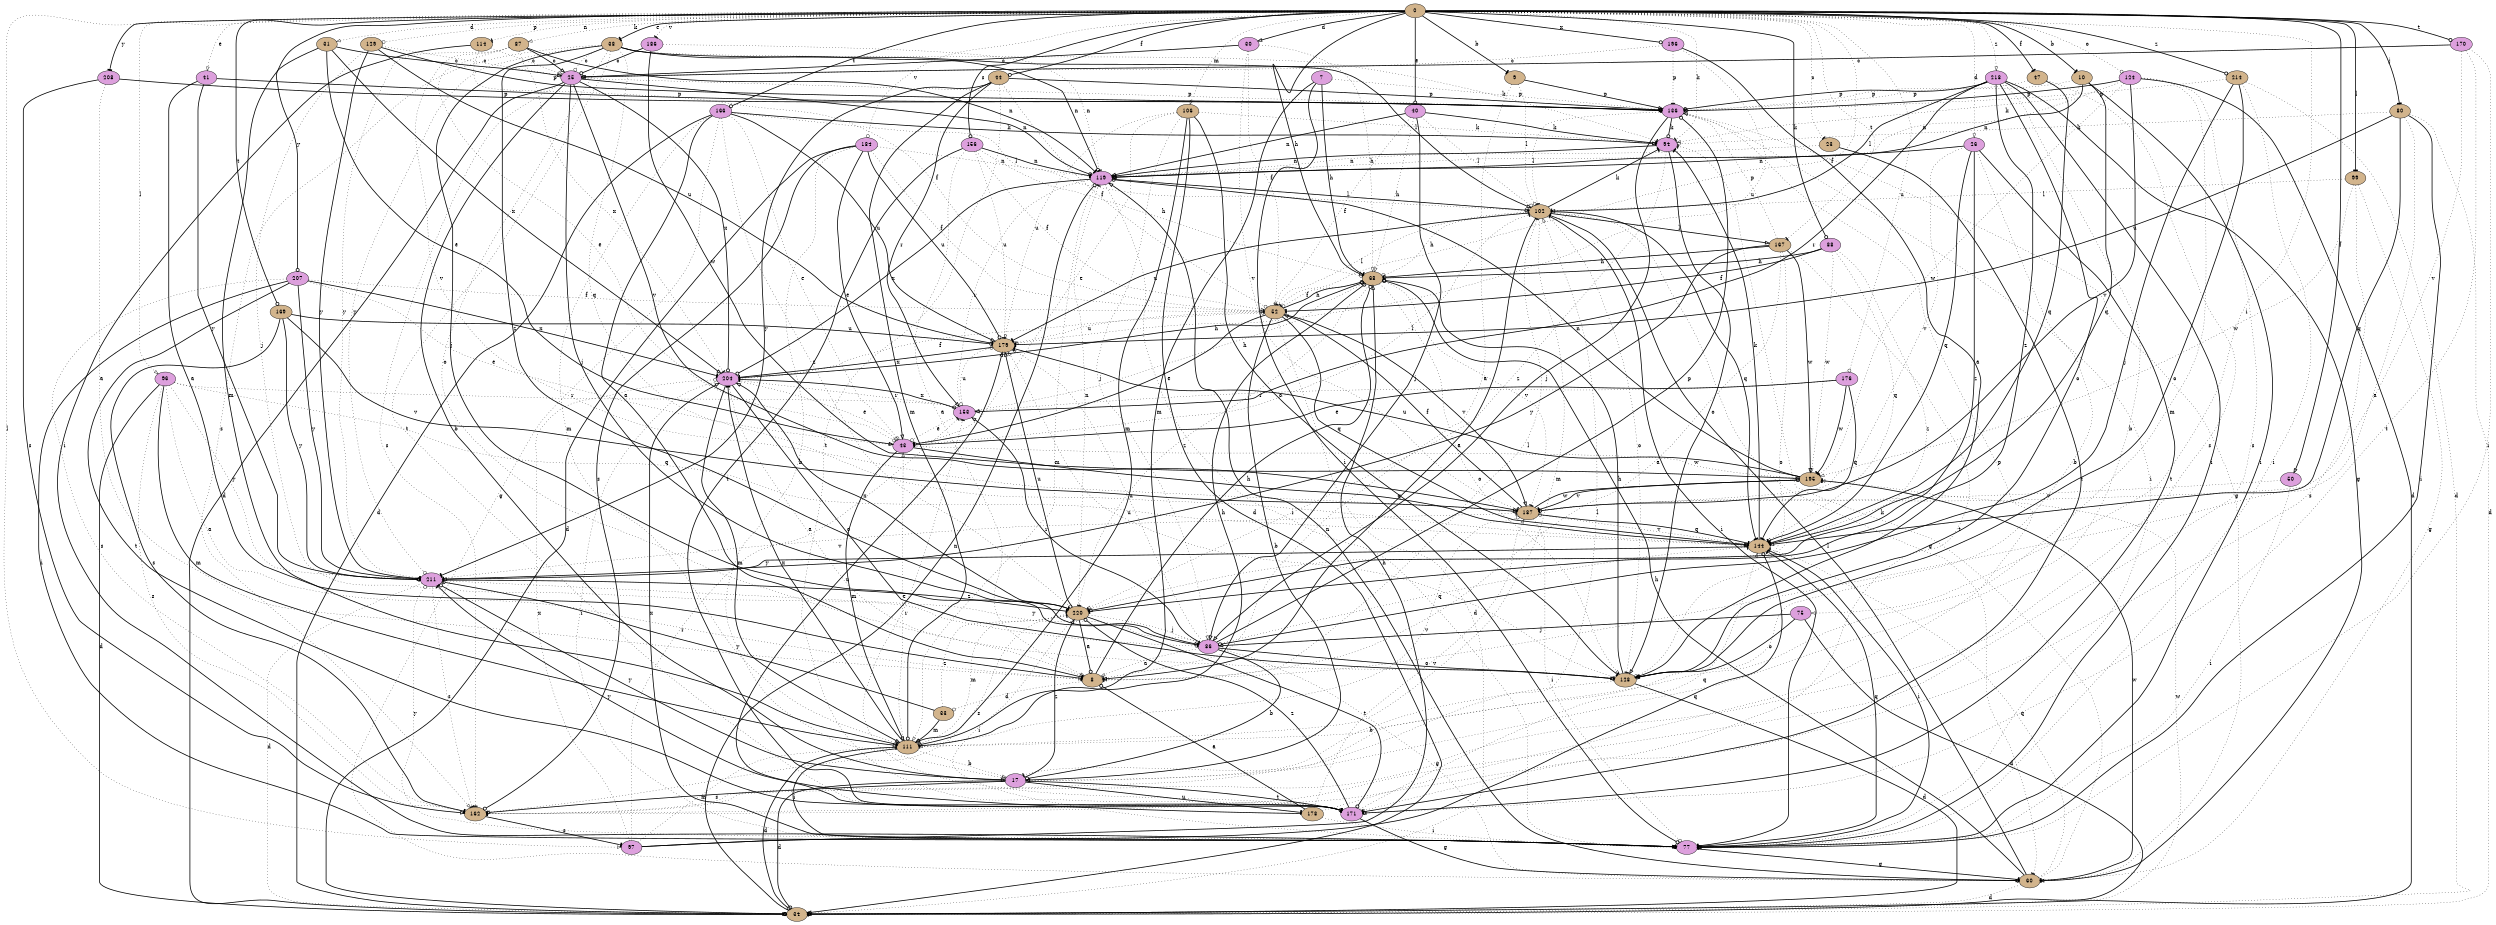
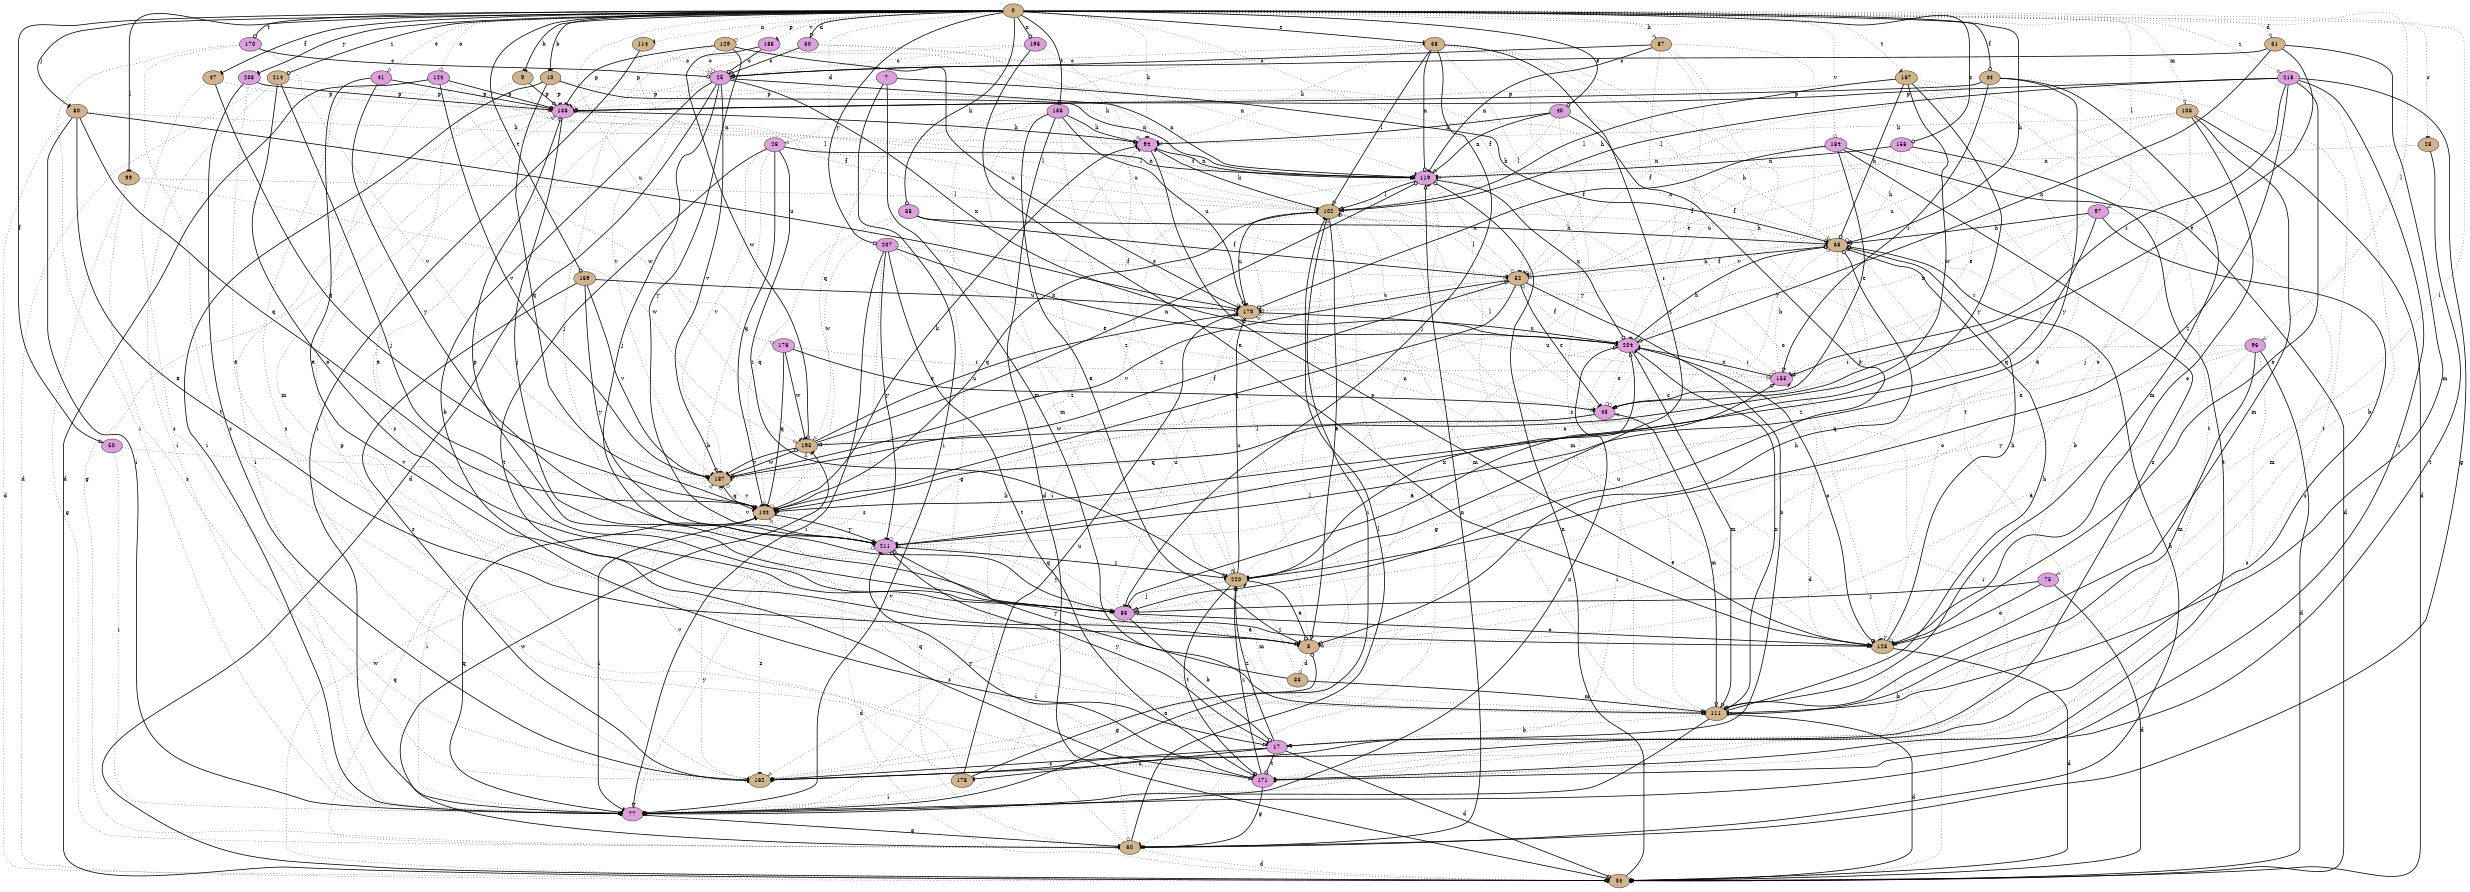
(1658, 228) -> (1628, 123)
(1910, 571) -> (560, 587)
(1142, 646) -> (1807, 449)
(563, 833) -> (1986, 723)
